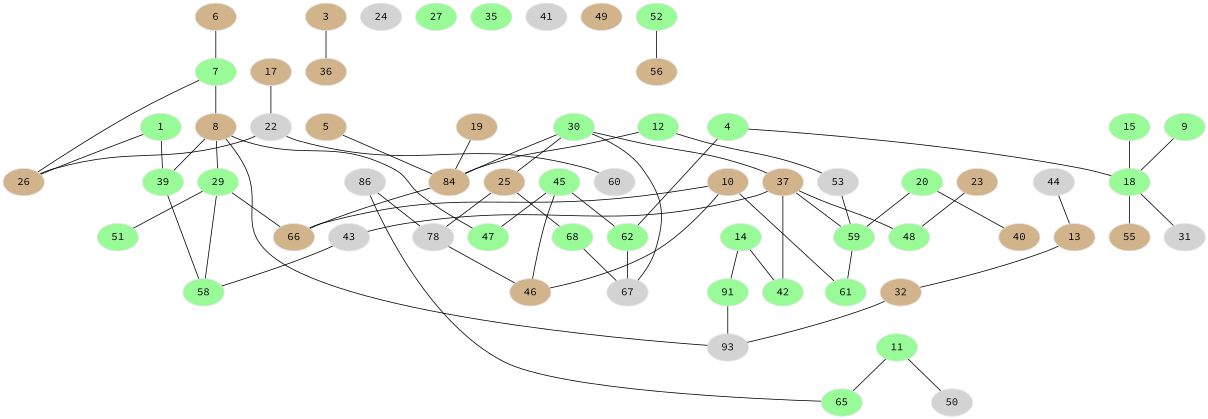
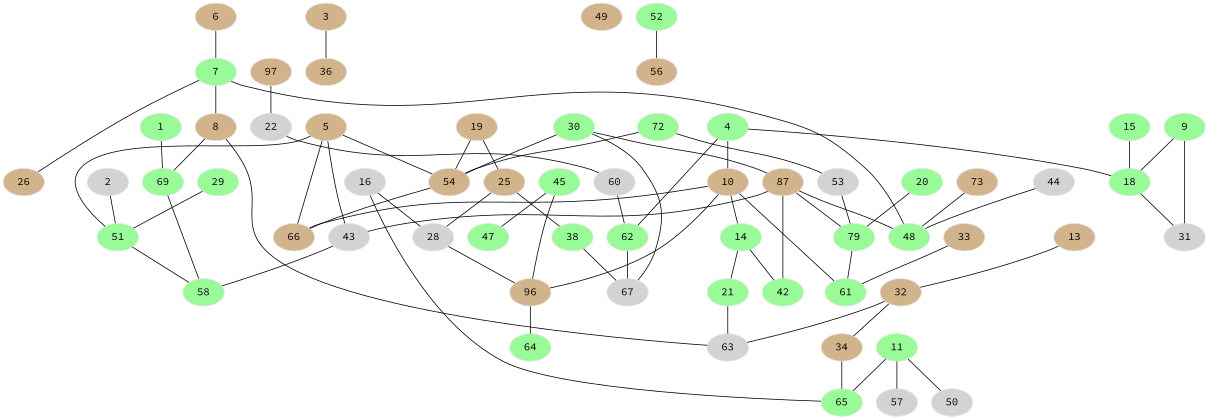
(381, 17) -> none
(436, 17) -> none
(491, 17) -> none
(546, 17) -> none
(271, 72) -> (271, 72)
none -> (589, 93)
(658, 127) -> (658, 127)
none -> (167, 147)
(92, 154) -> none
(148, 155) -> none
(217, 155) -> none
none -> (728, 155)
(369, 158) -> none
(529, 162) -> (488, 149)
none -> (108, 182)
(163, 182) -> (163, 182)
(365, 182) -> (365, 182)
(449, 182) -> (449, 182)
(783, 182) -> (783, 182)
(977, 182) -> (977, 182)
none -> (1185, 182)
none -> (335, 183)
(593, 210) -> (621, 210)
none -> (734, 210)
(1064, 210) -> (980, 207)
(257, 211) -> (310, 182)
(211, 237) -> (161, 265)
(433, 237) -> (433, 237)
(572, 237) -> (572, 237)
(854, 237) -> (854, 237)
none -> (964, 237)
(1019, 237) -> none
(1130, 237) -> none
(530, 292) -> (530, 292)
(728, 292) -> (728, 292)
none -> (530, 347)
(728, 347) -> (728, 347)
none -> (842, 347)
none -> (897, 403)
